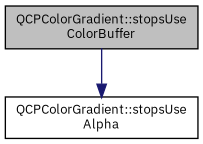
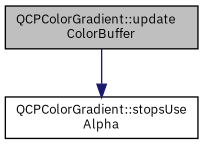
(102, 27) -> (102, 27)
